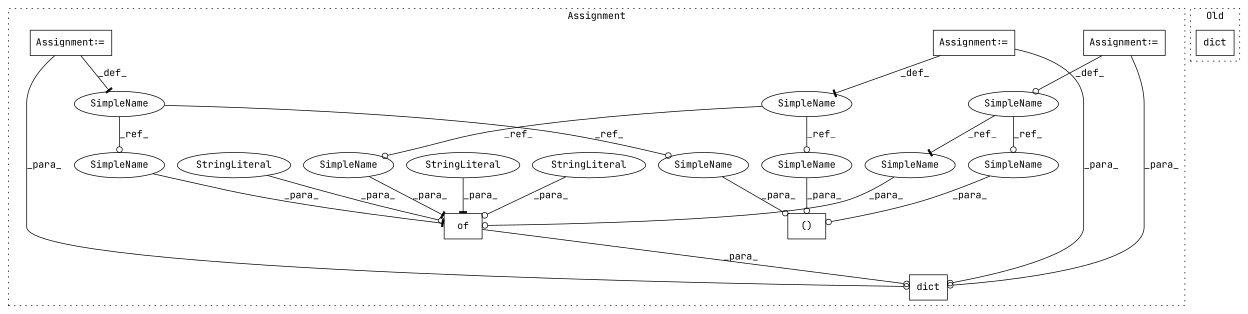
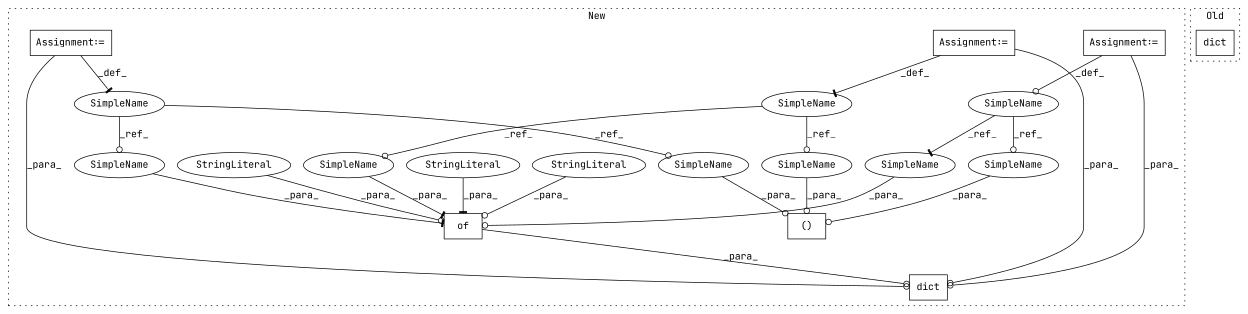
(597, 17) -> (597, 17)
